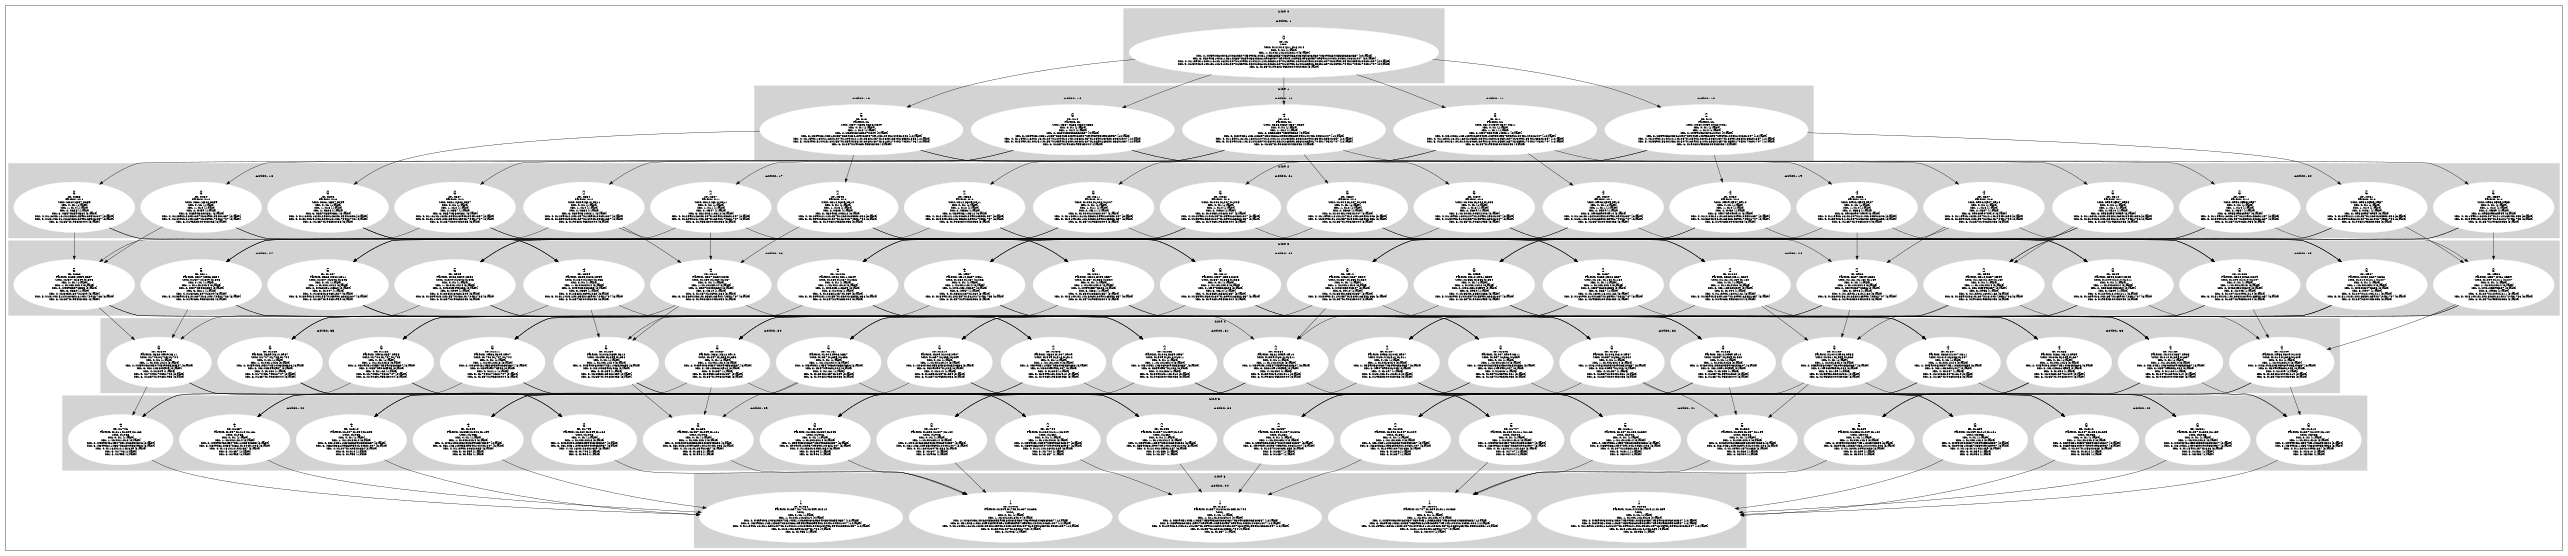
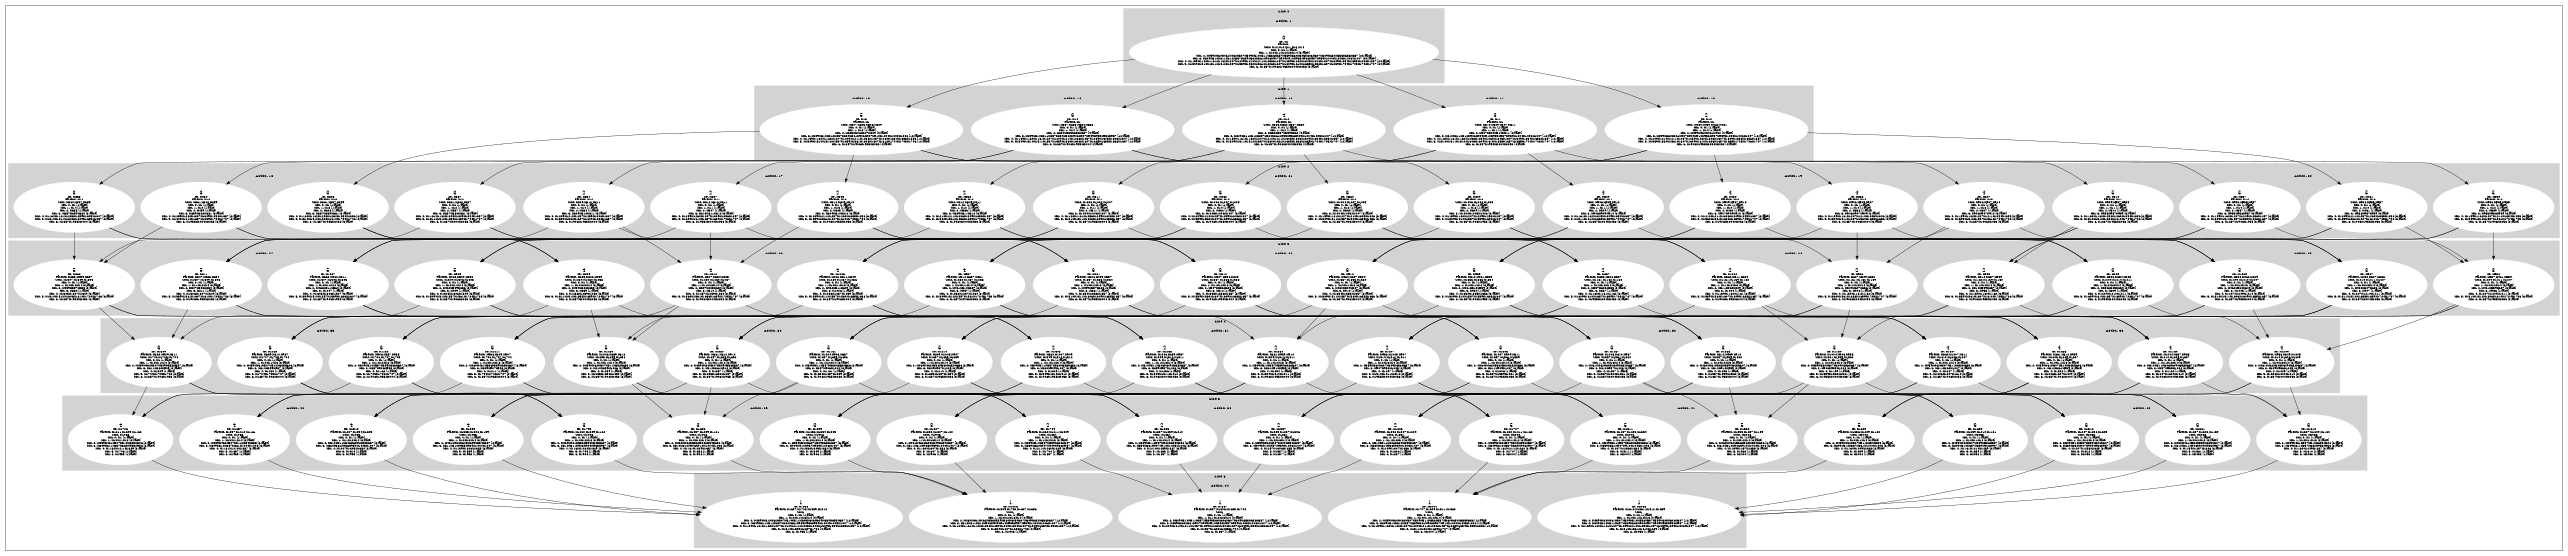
(1284, 45) -> (1284, 45)
